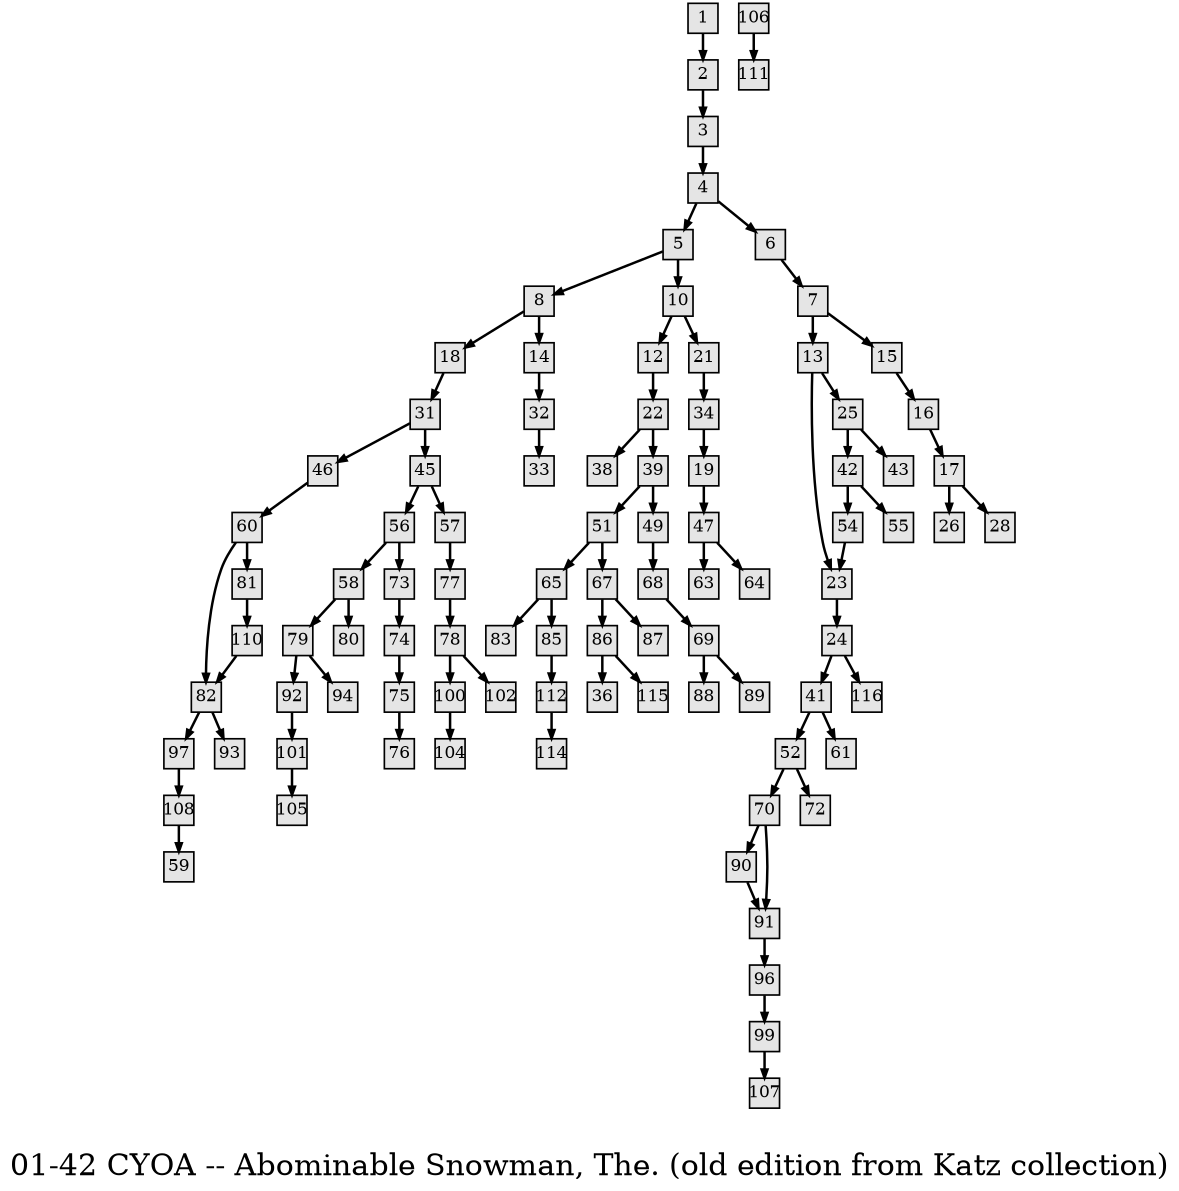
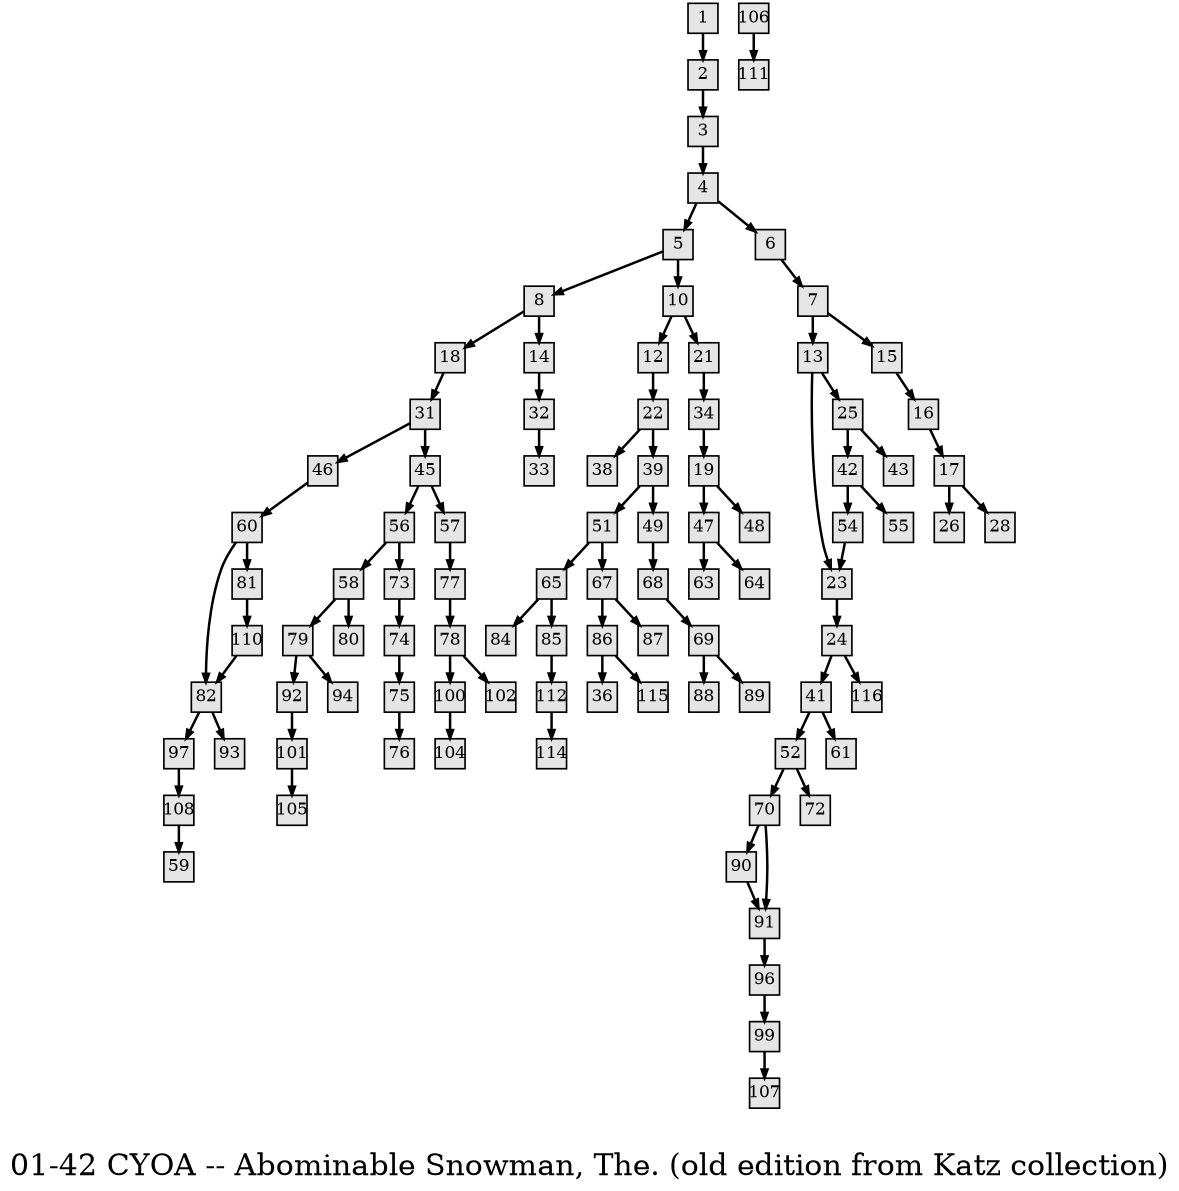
none -> (755, 527)
(501, 641) -> (501, 641)
